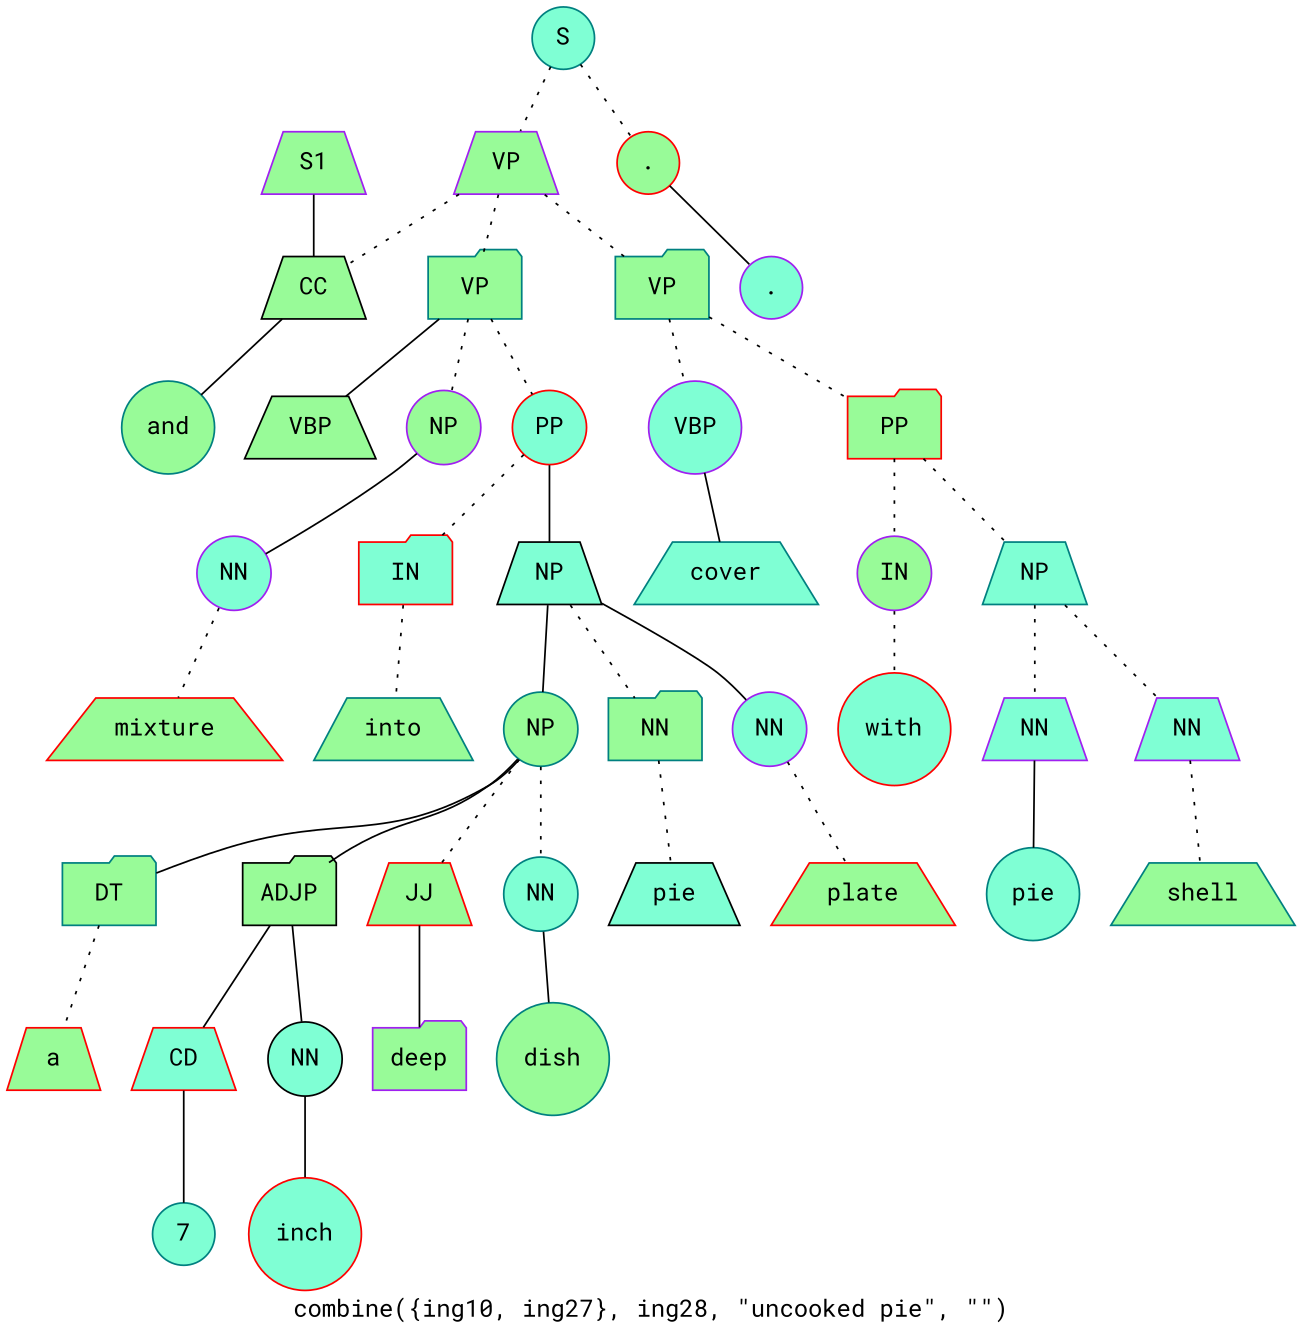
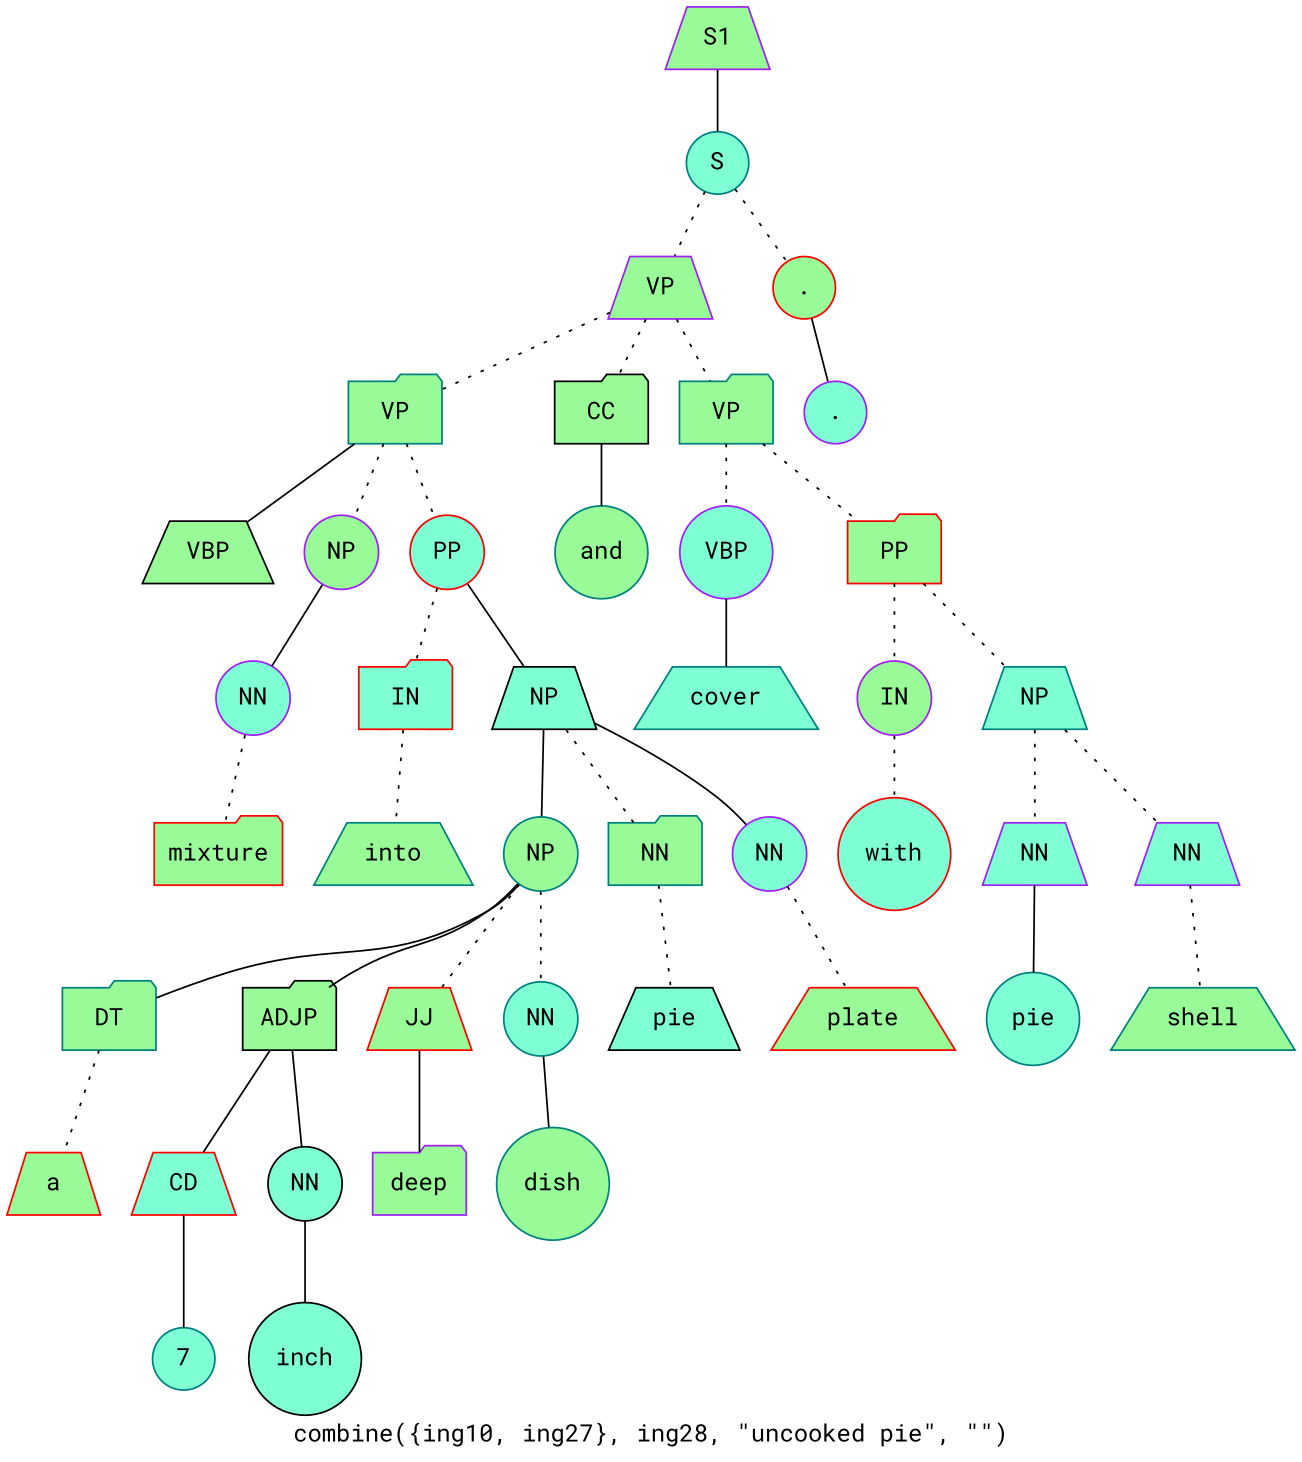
(314, 226) -> (718, 101)
(314, 288) -> (601, 413)
(165, 729) -> (218, 854)
(305, 1234) -> (305, 1359)
